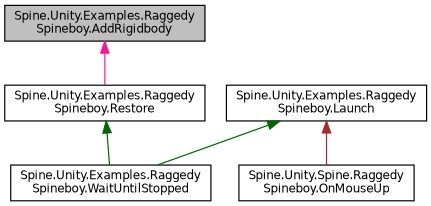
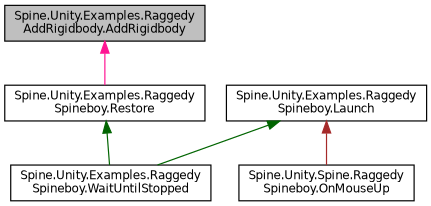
(105, 23) -> (105, 23)
